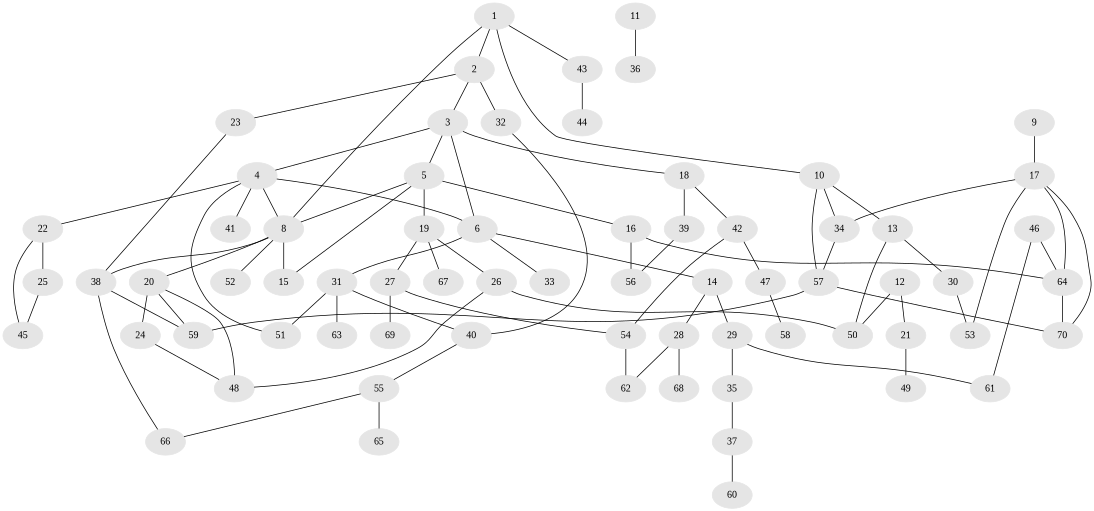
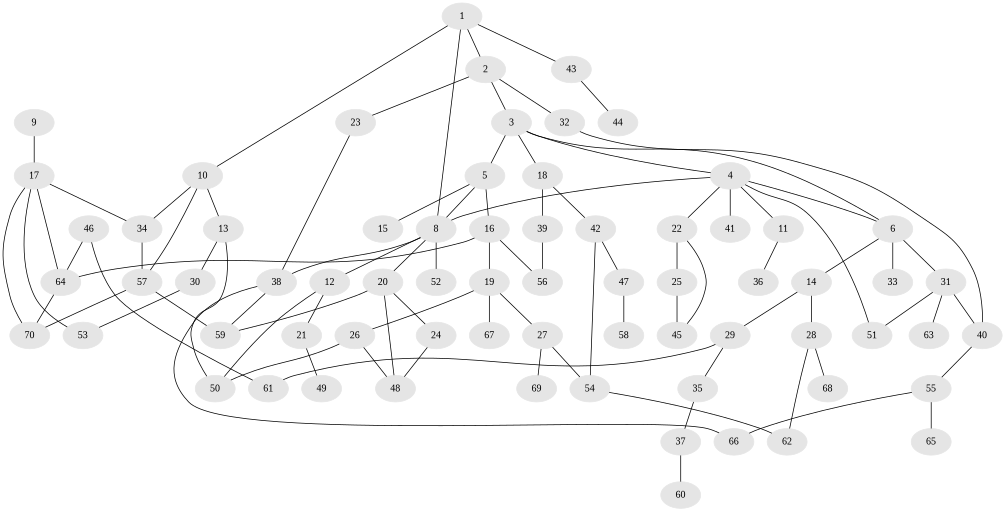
none -> (757, 202)
(424, 203) -> (489, 256)
(284, 256) -> (364, 265)
